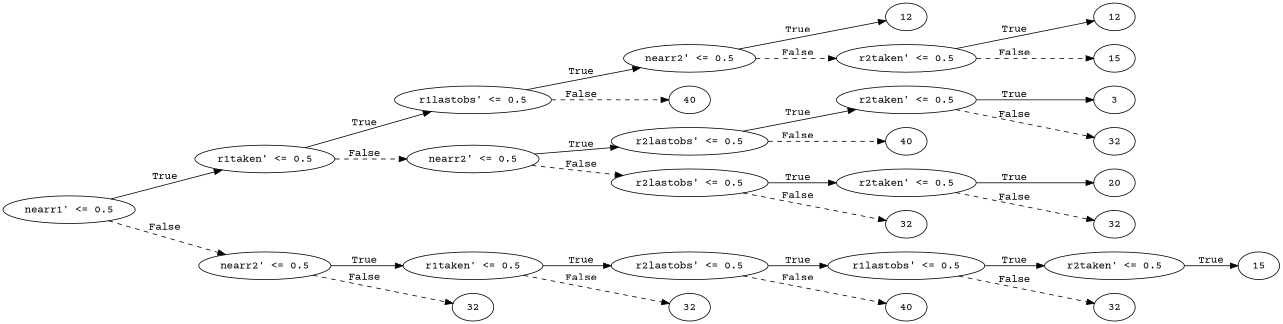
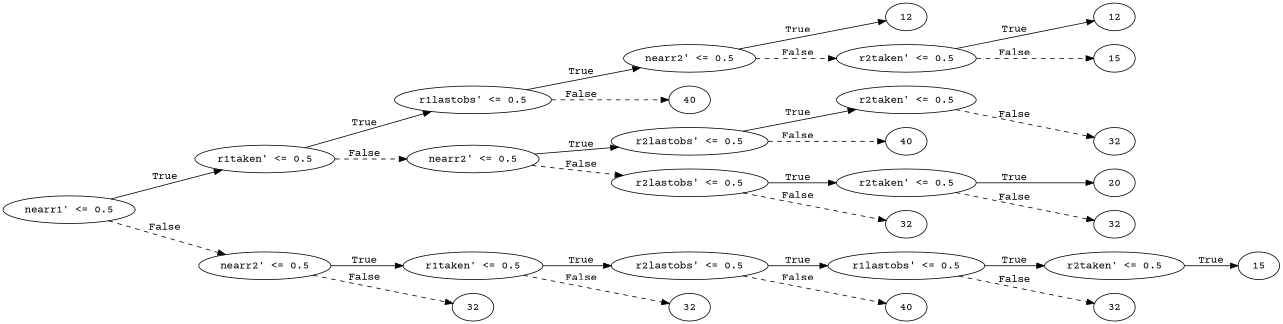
(1114, 100) -> none
